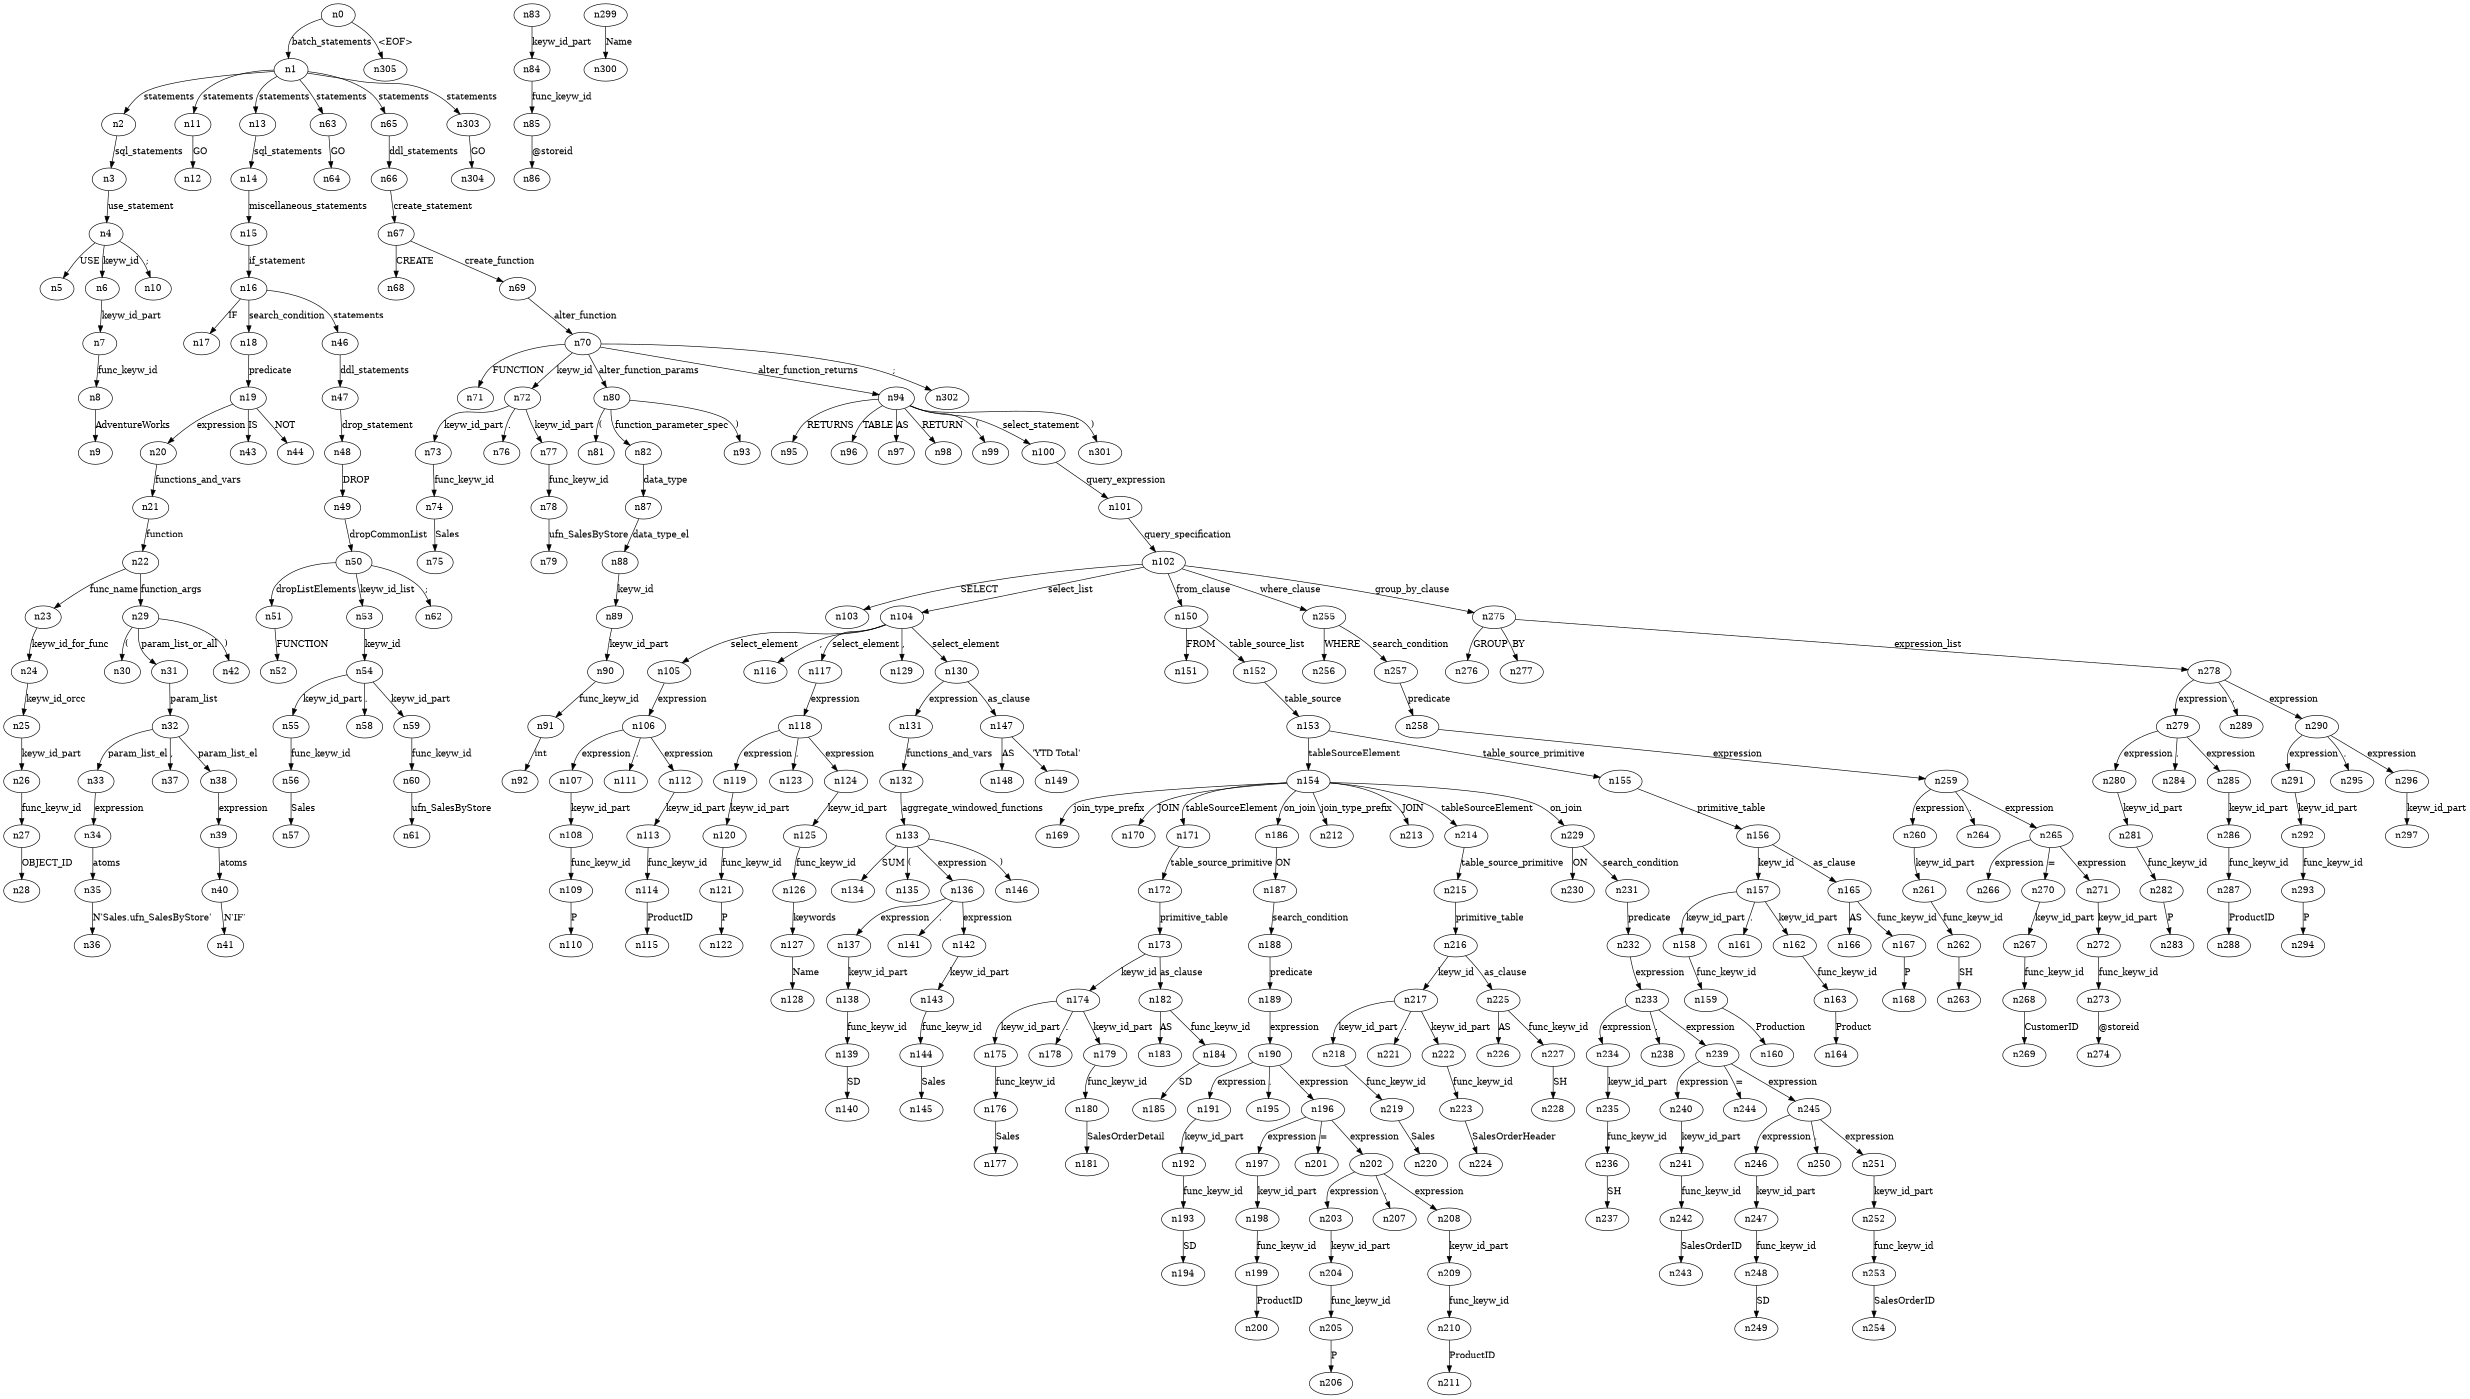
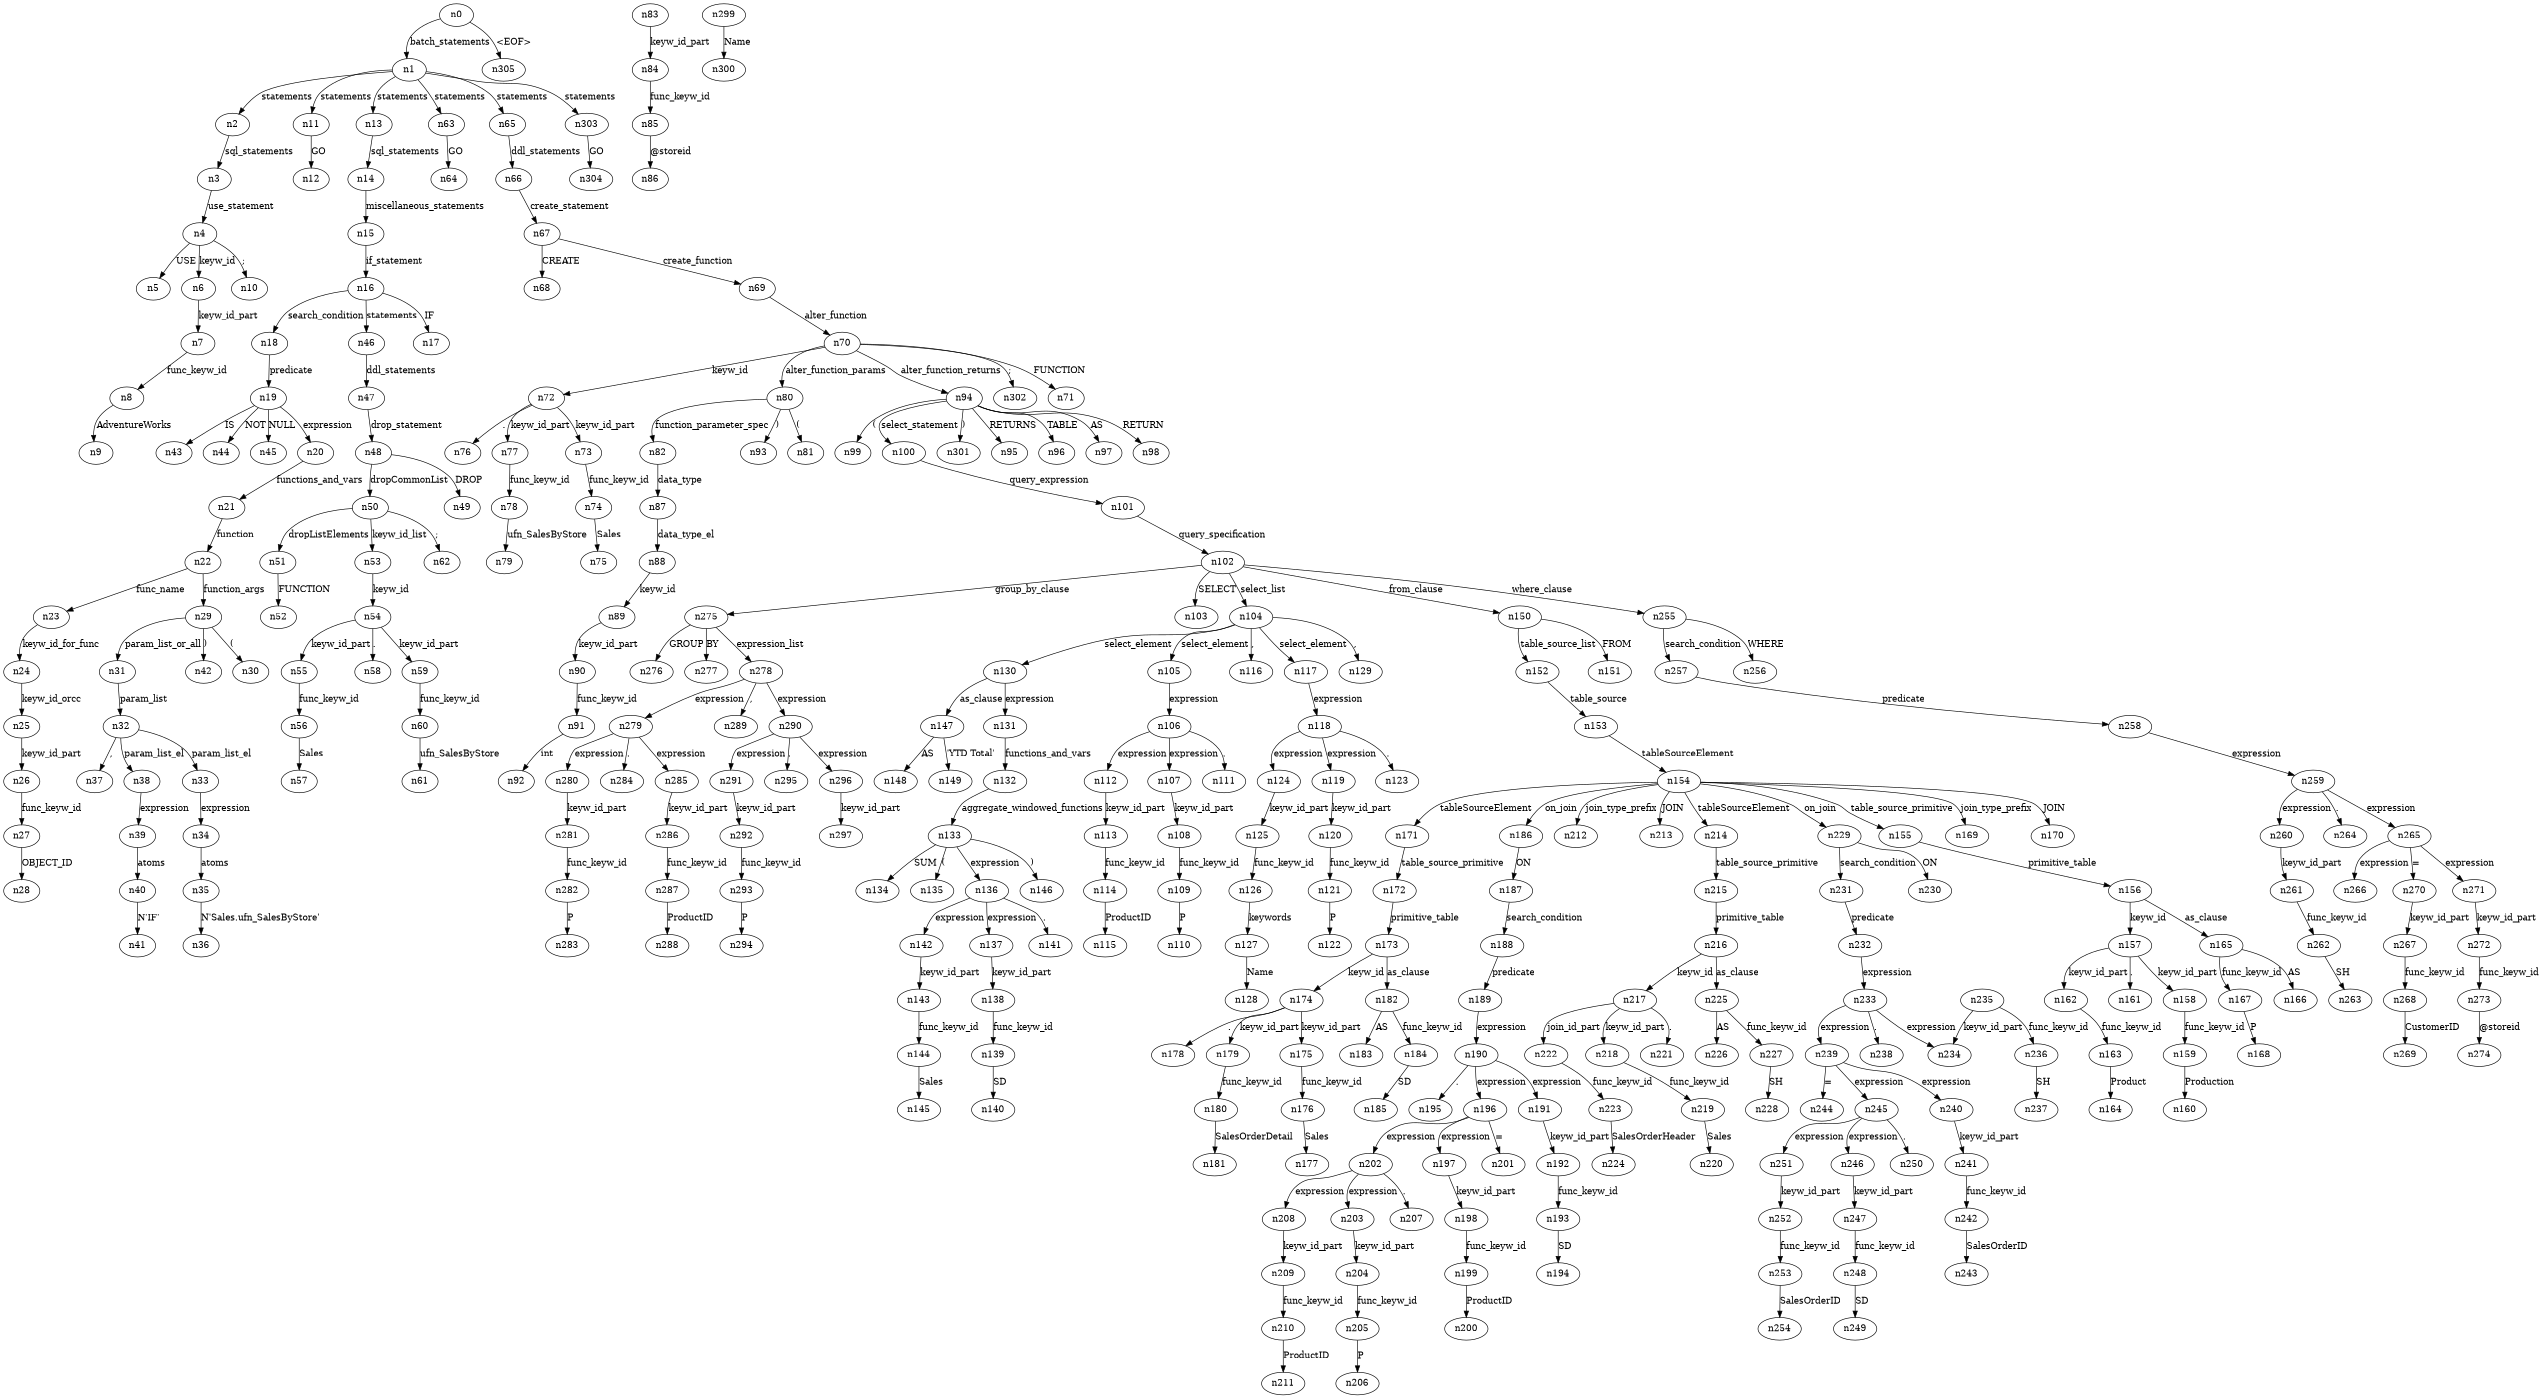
none -> (268, 453)
(348, 532) -> (370, 477)
(1461, 753) -> (1793, 792)
(1461, 1028) -> (1574, 1028)
(1608, 1079) -> (1963, 1023)
